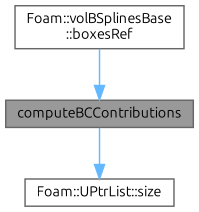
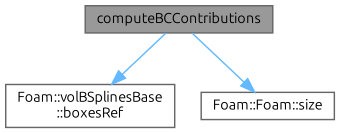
(100, 67) -> (144, 54)
(100, 193) -> (268, 106)
